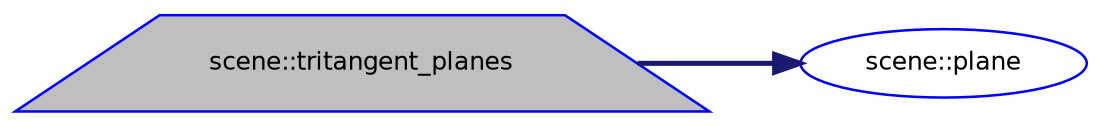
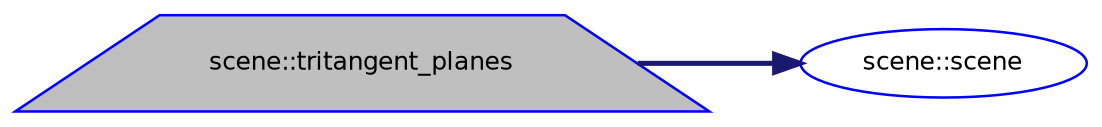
(944, 63) -> (944, 63)
